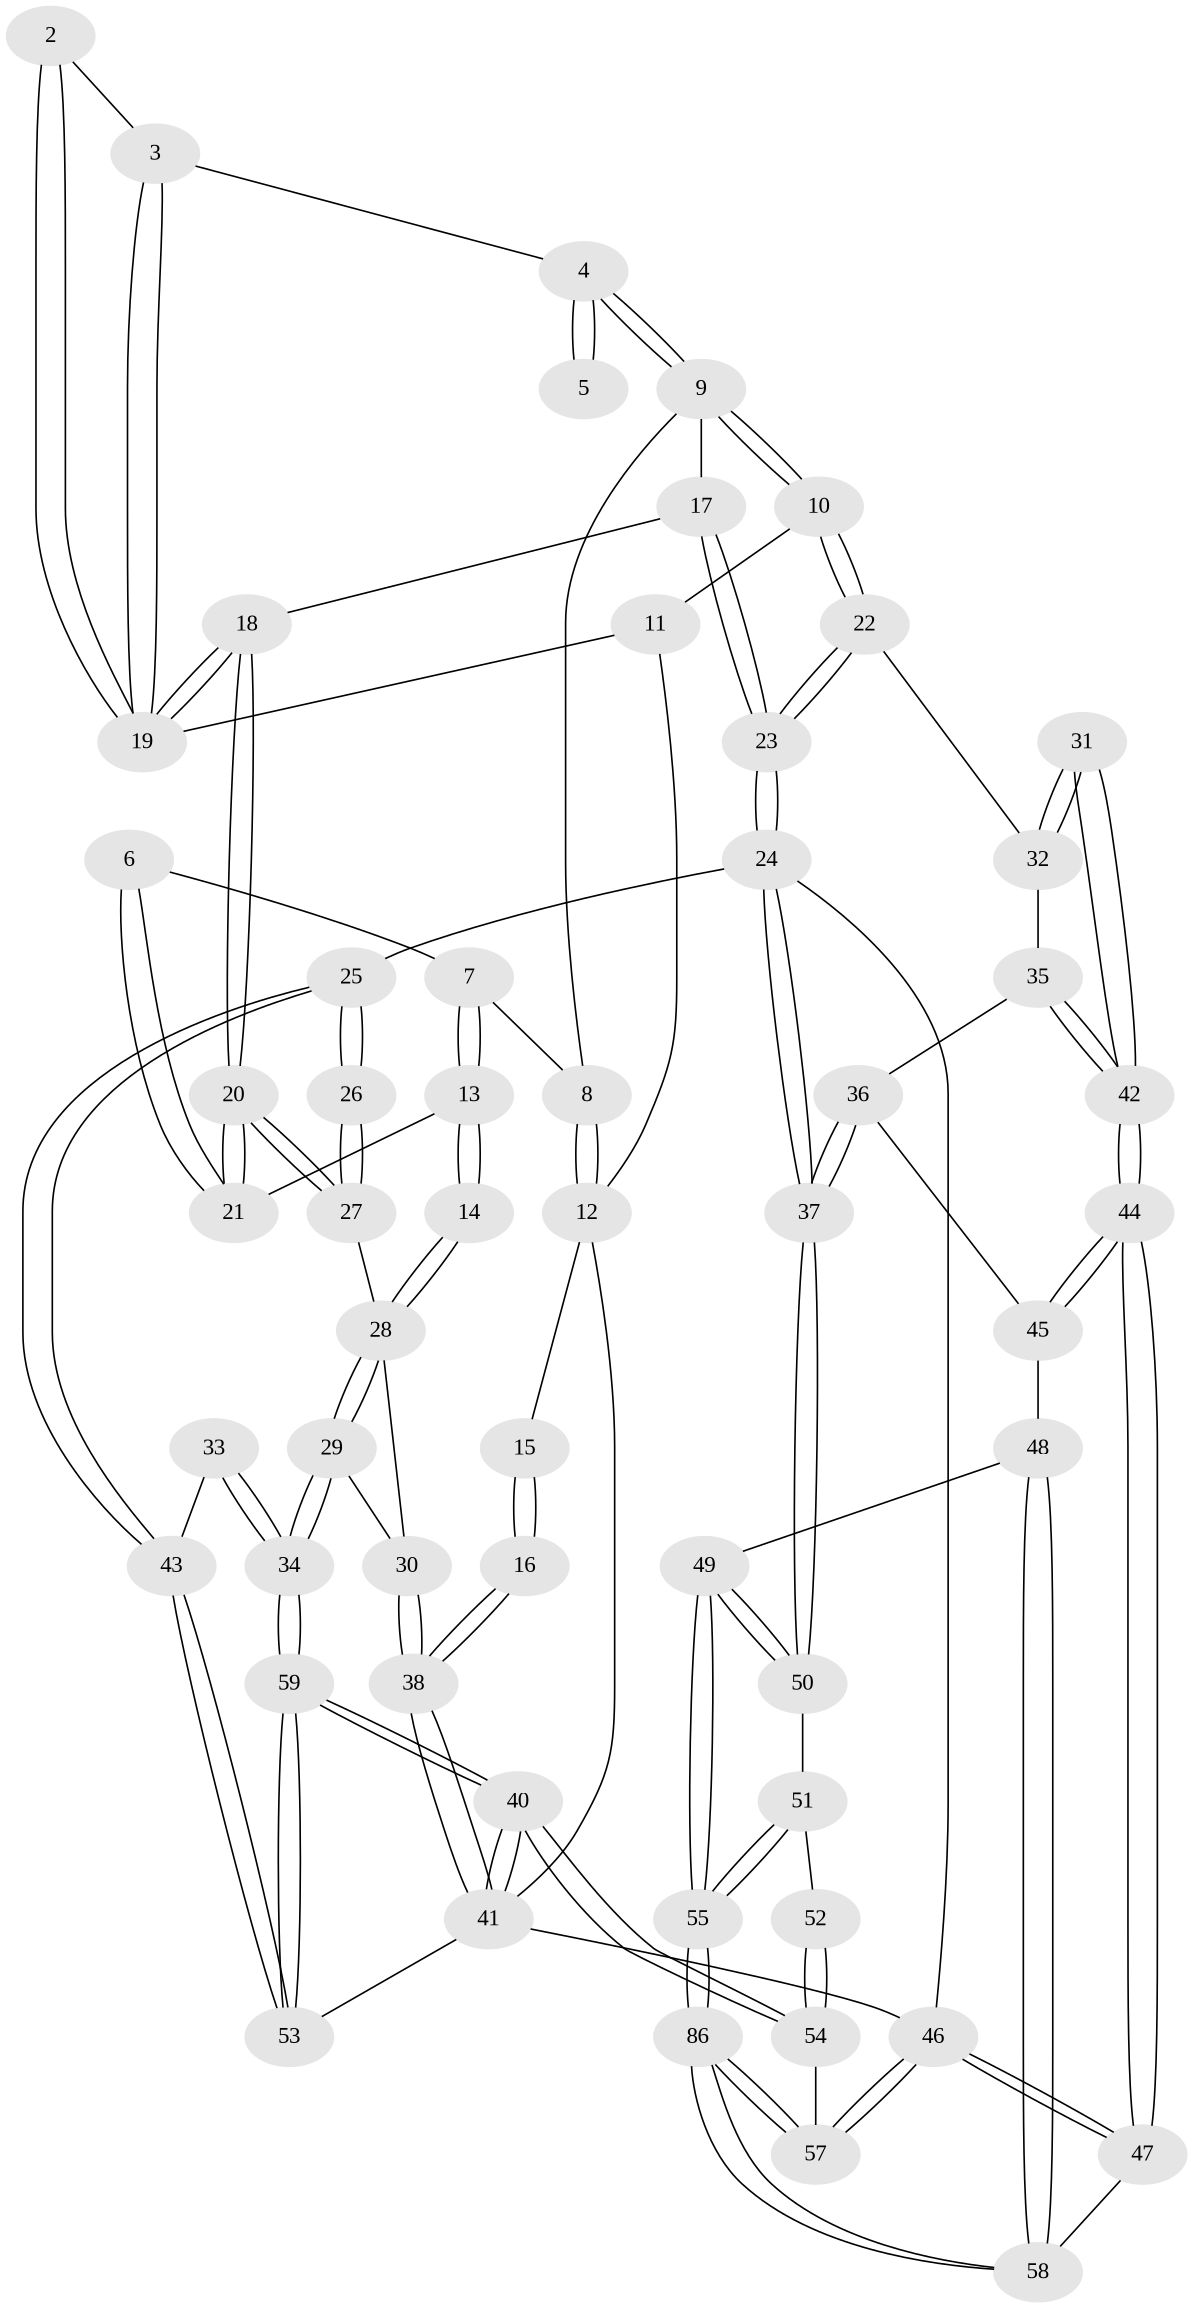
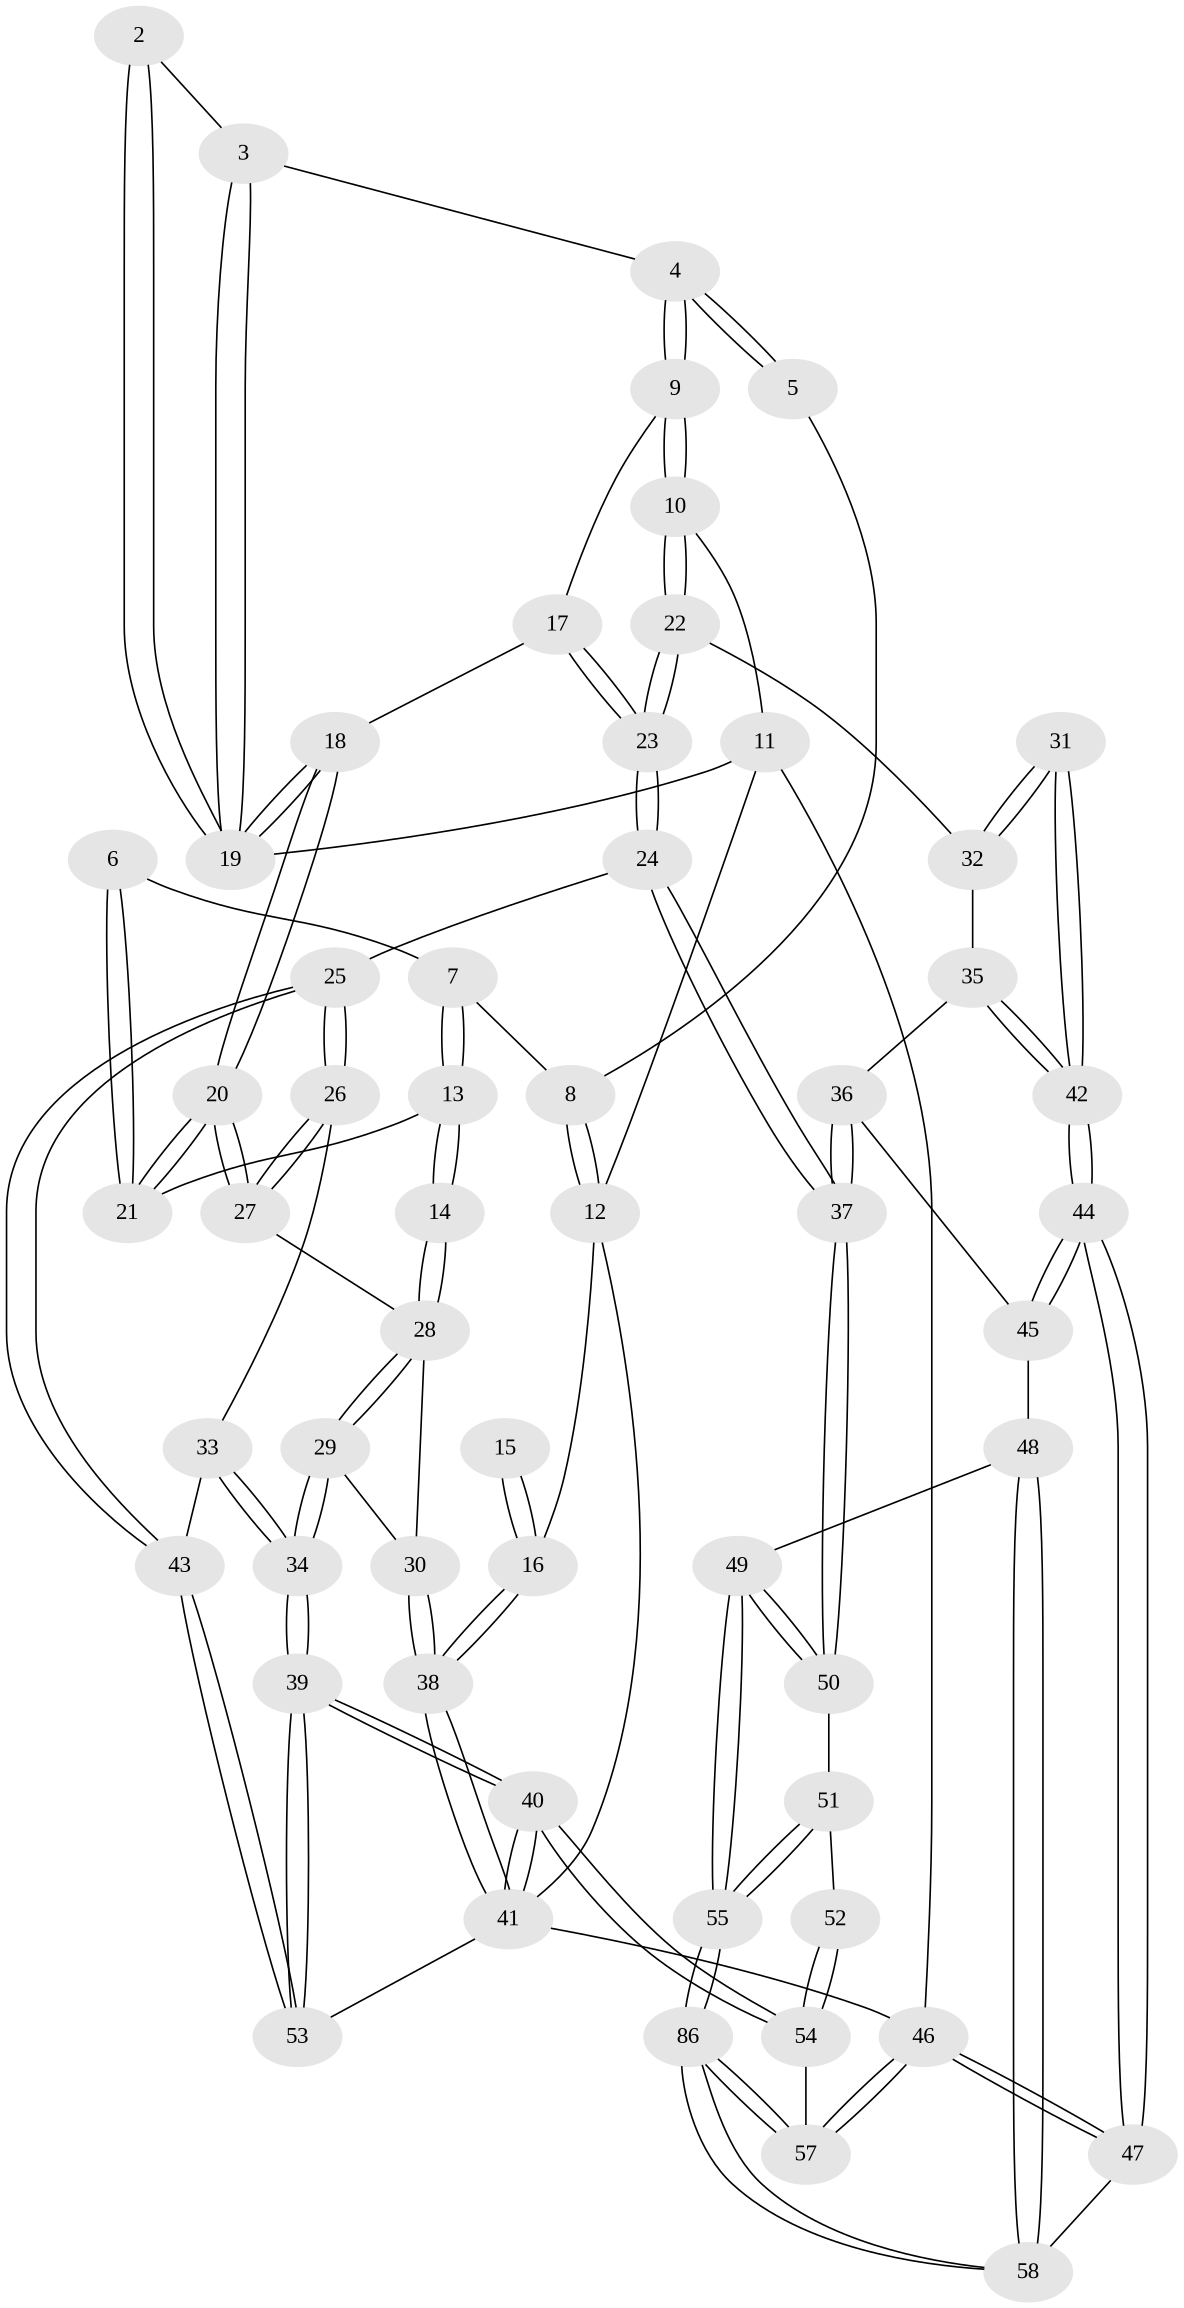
(566, 724) -> (869, 797)
none -> (291, 1278)
(556, 1331) -> (580, 1392)
(948, 1416) -> (932, 1373)
(289, 1684) -> (298, 1684)
